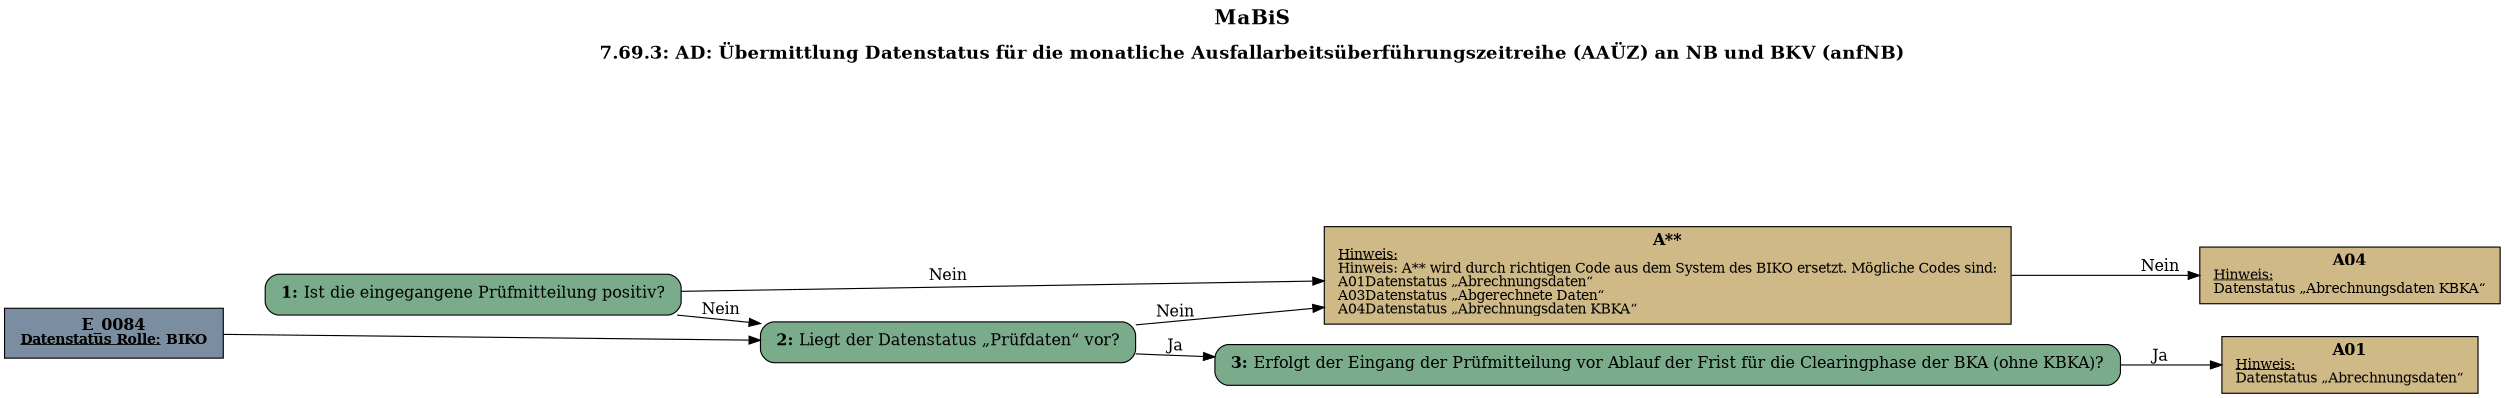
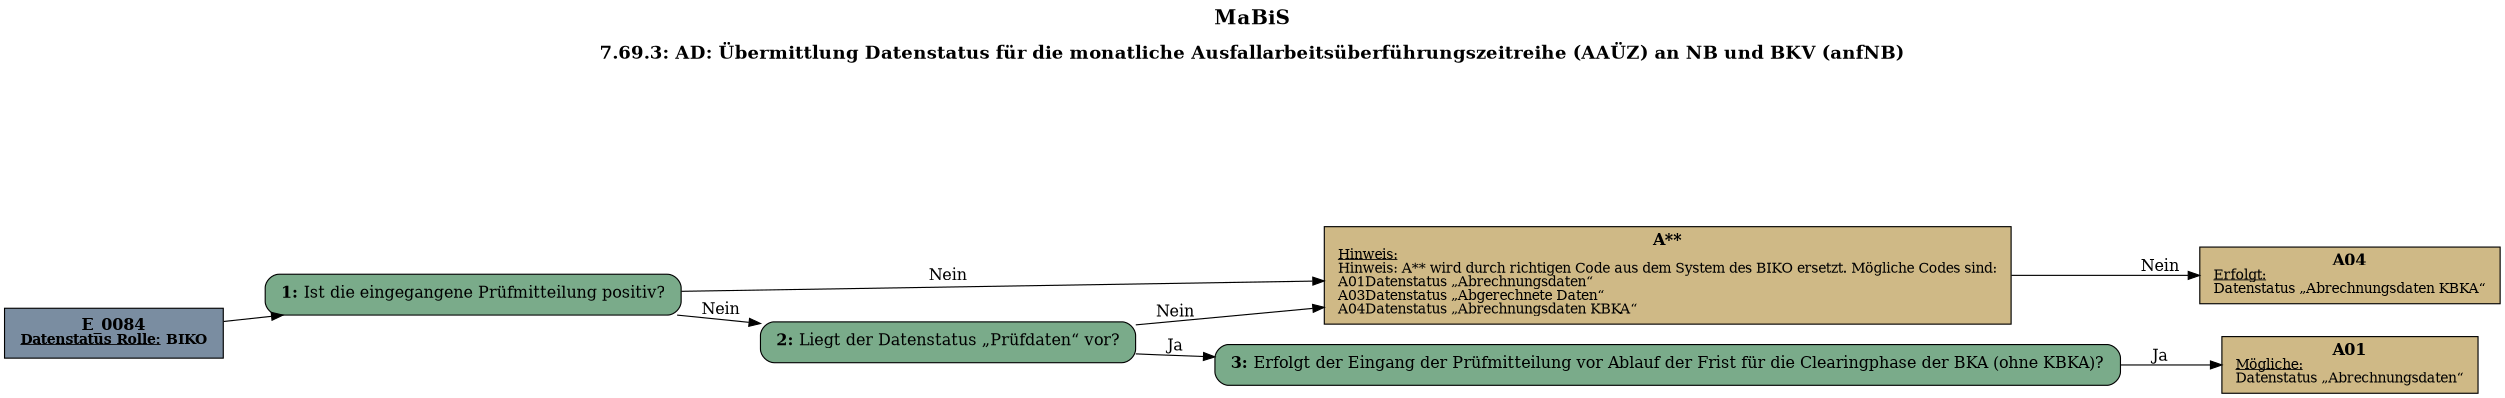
(2243, 275) -> (2240, 275)
(486, 337) -> (248, 319)
(2266, 365) -> (2270, 365)
